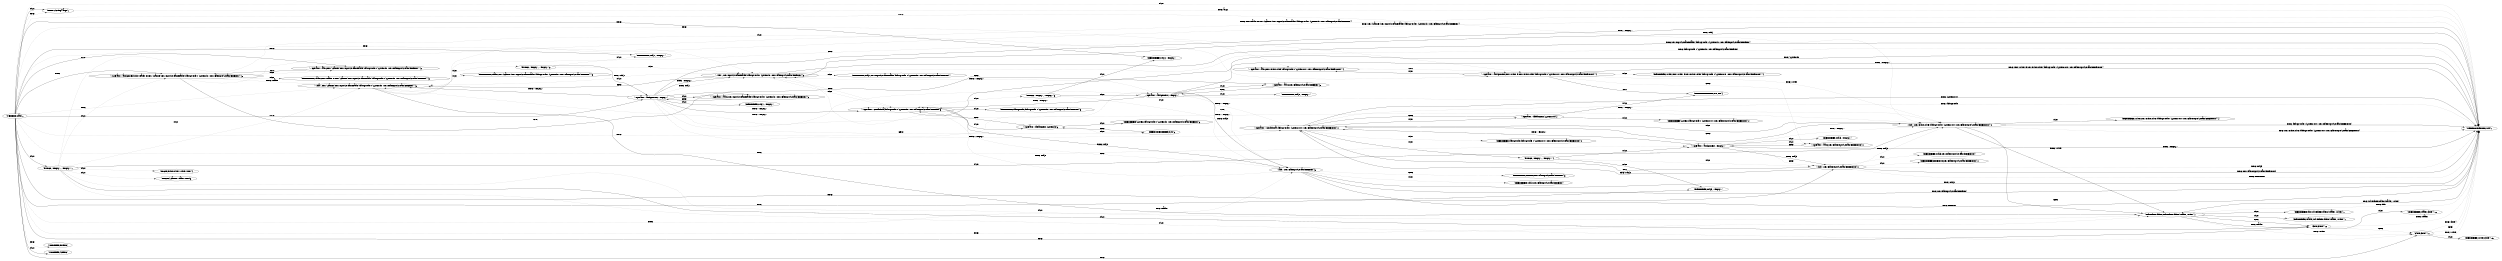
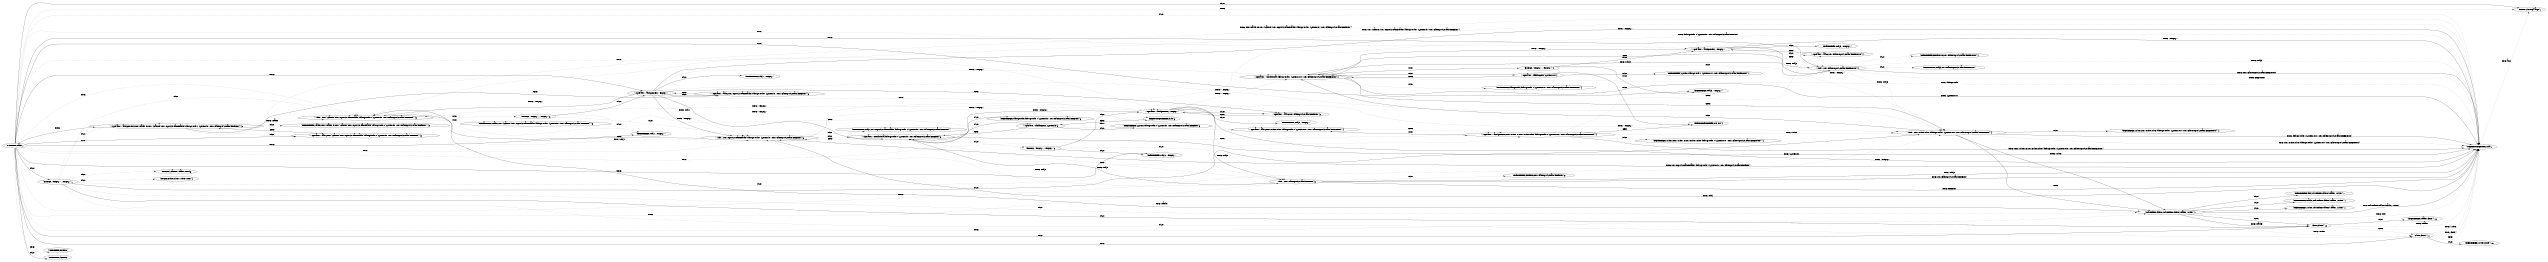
(1321, 11) -> (2504, 79)
(1102, 131) -> (1102, 124)
(1411, 172) -> (1411, 176)
(1539, 183) -> none
none -> (2319, 208)
